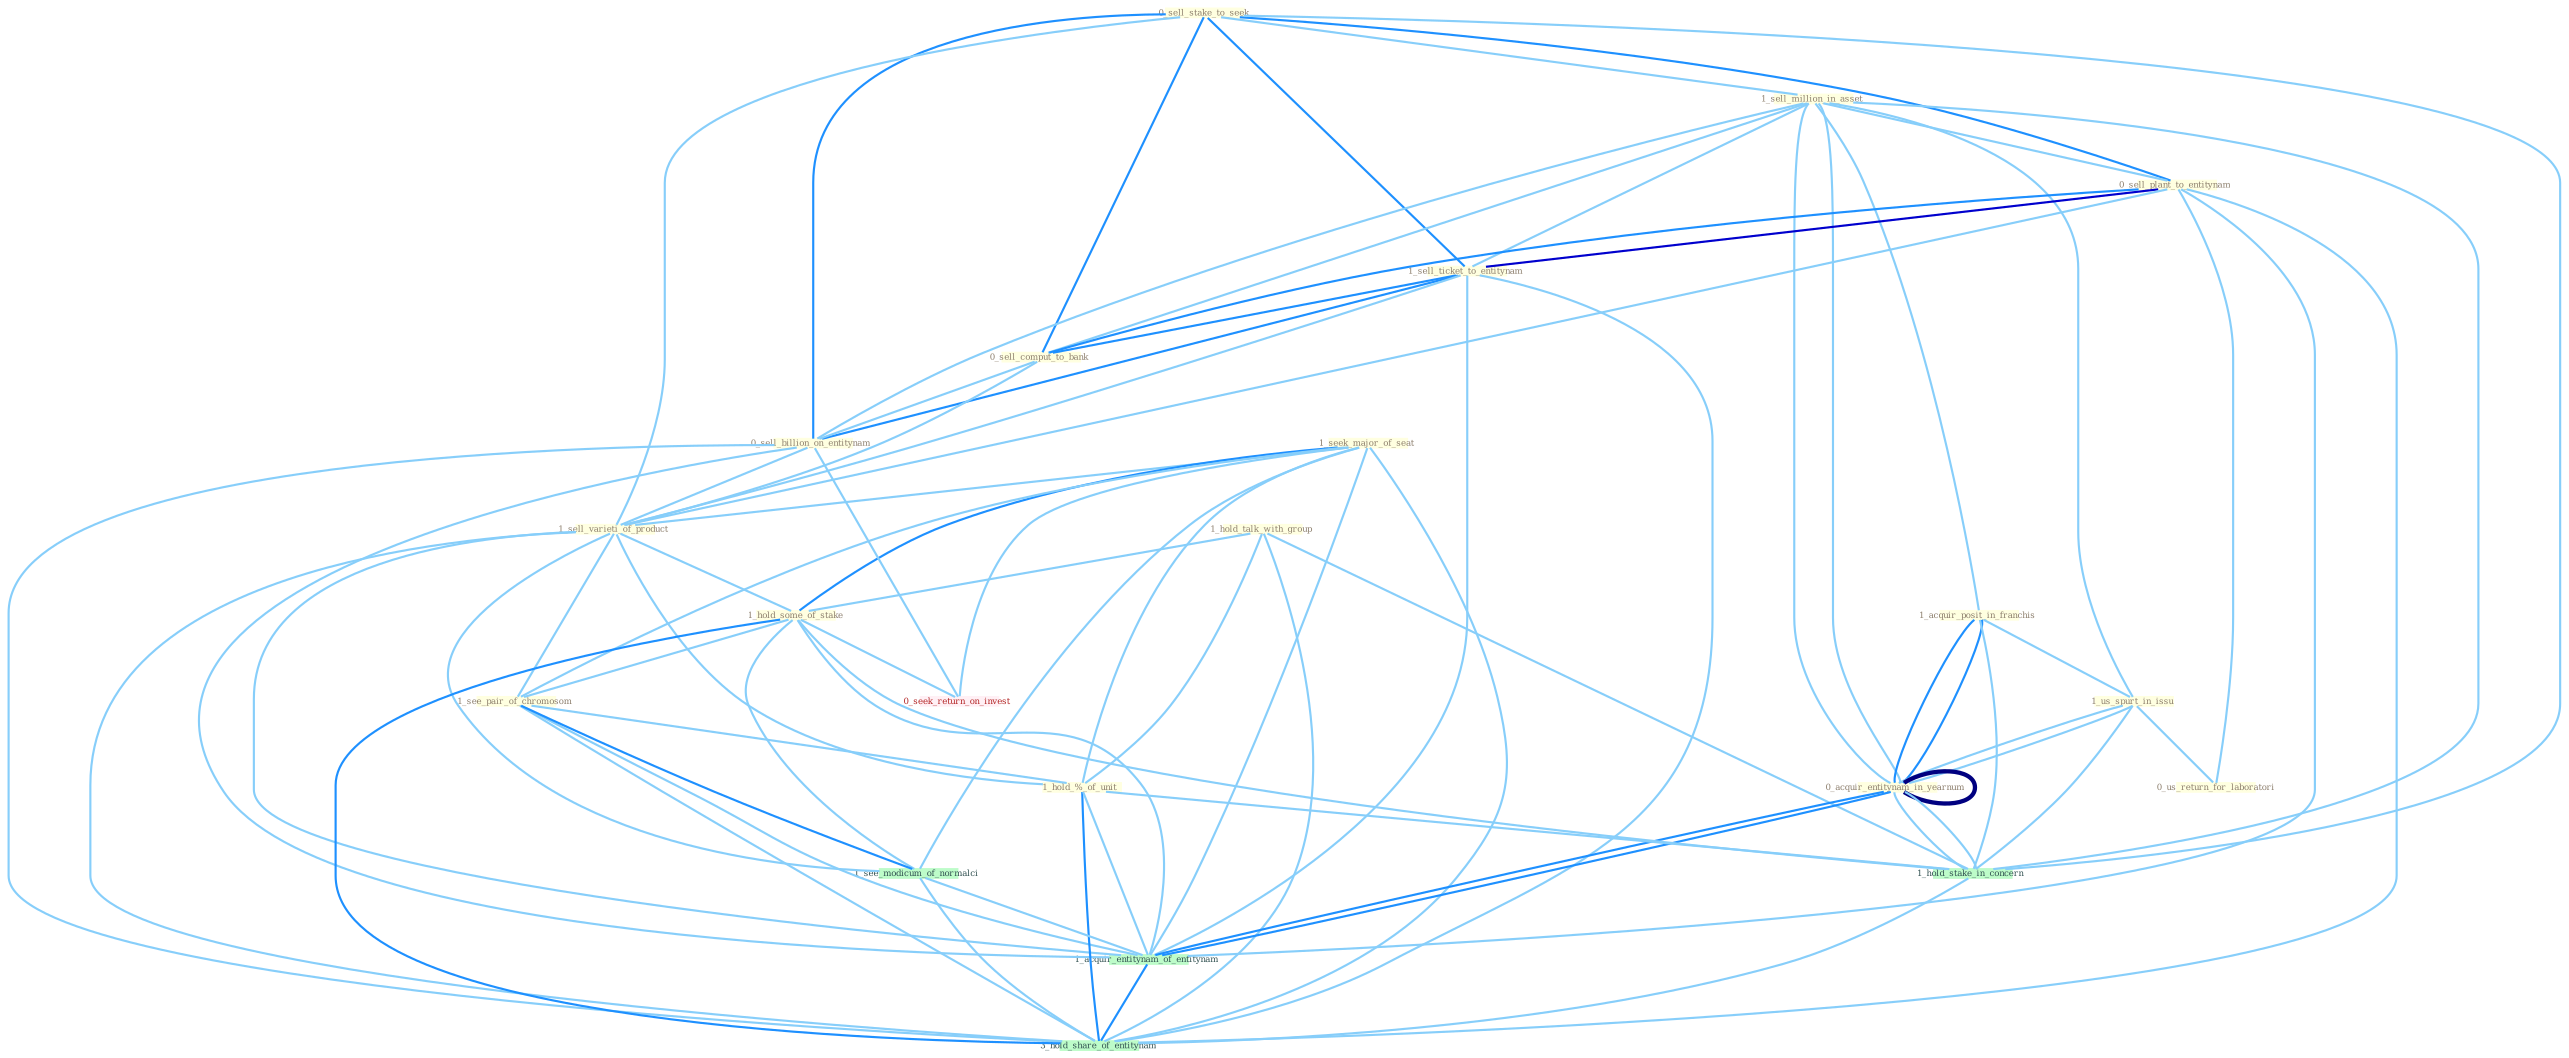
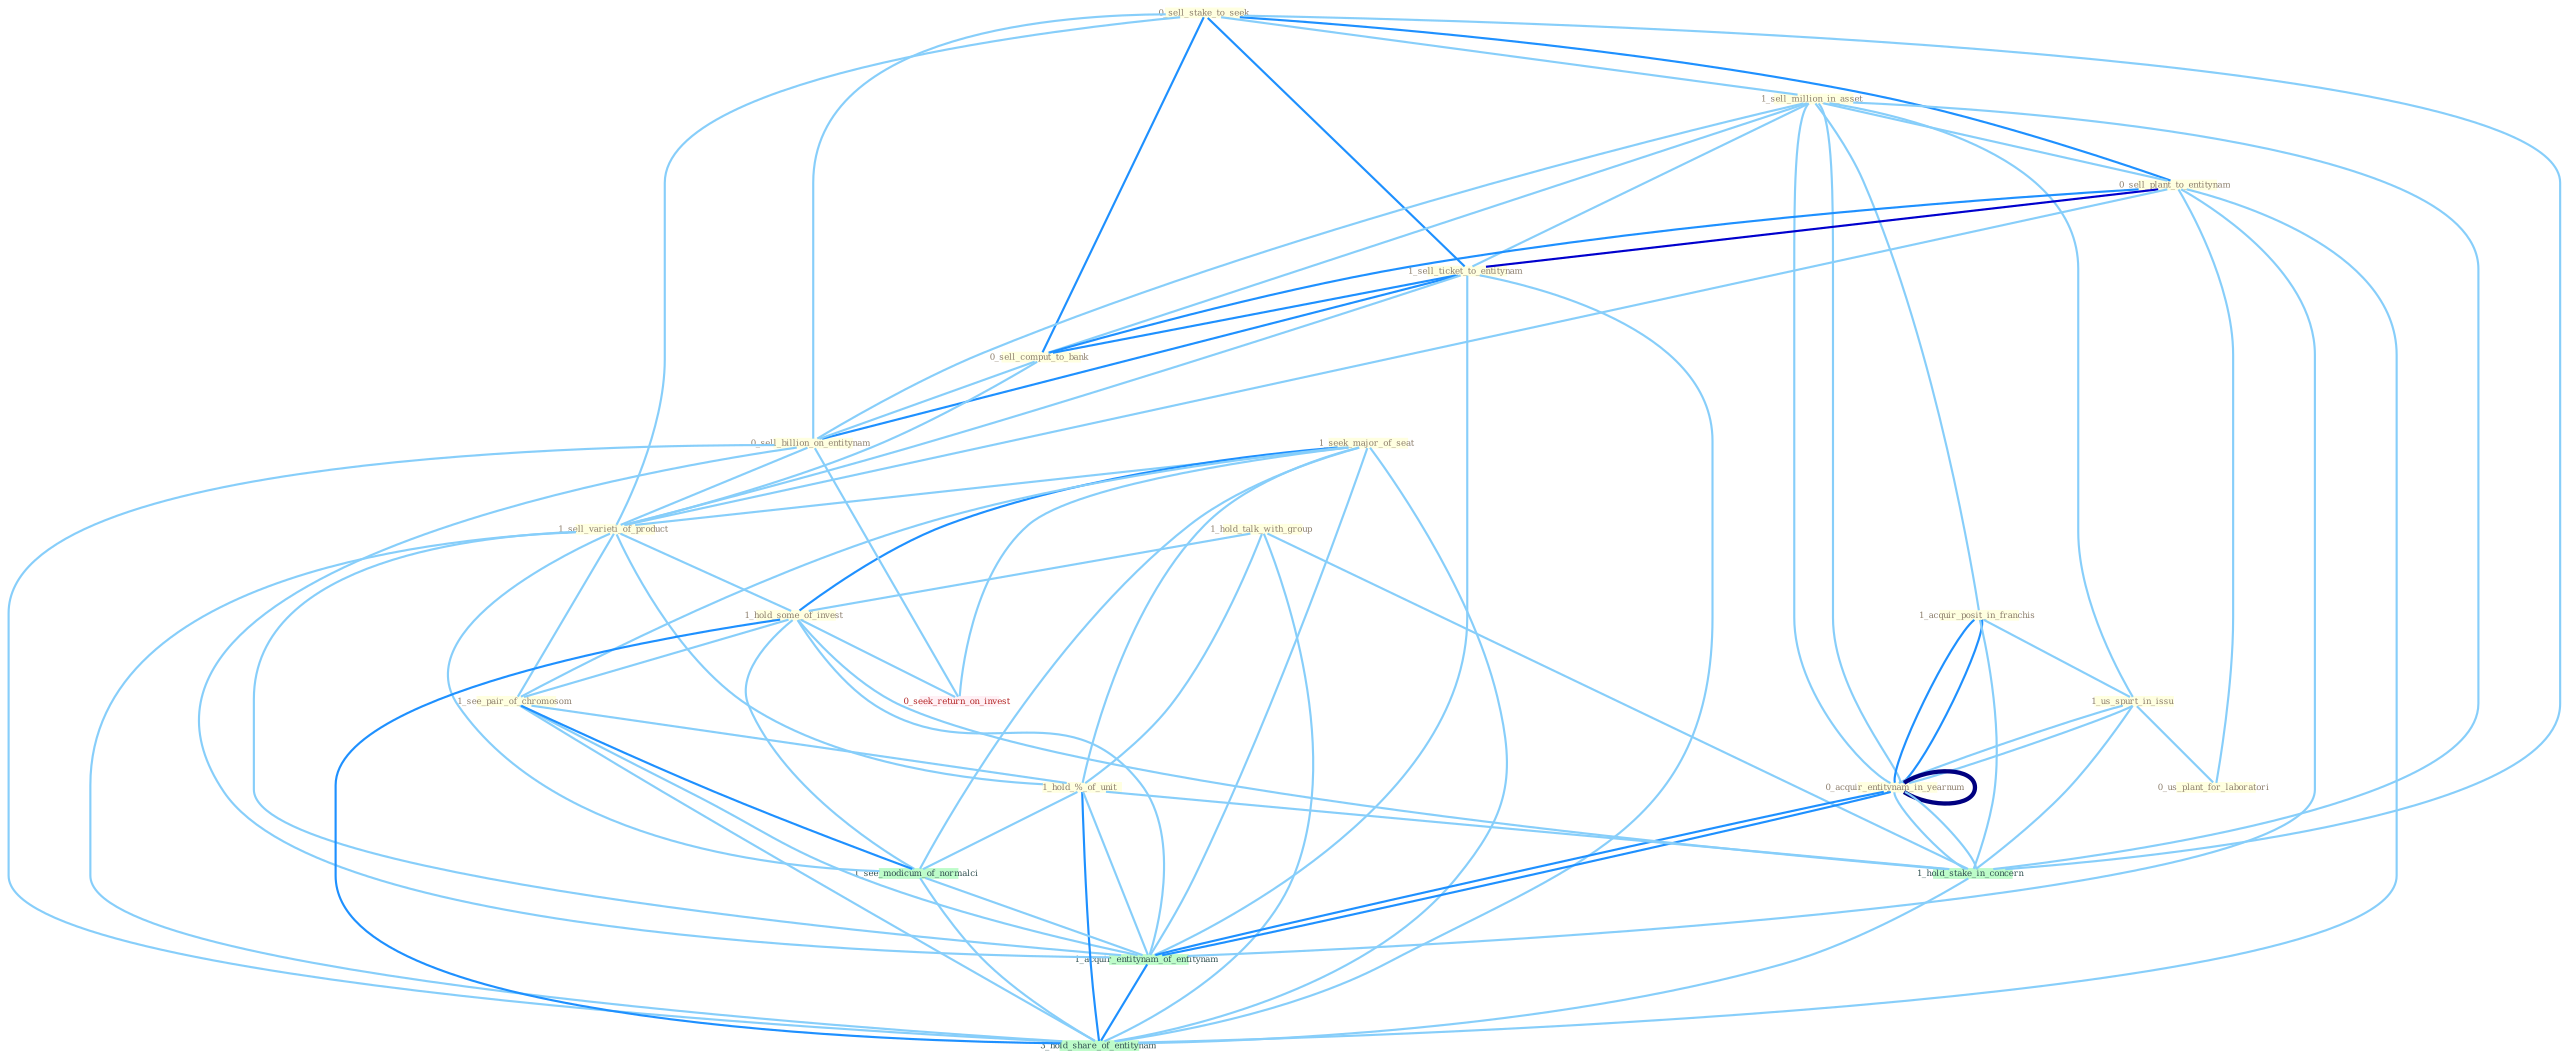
(845, 105) -> (845, 105)
(796, 615) -> (796, 615)
(2216, 787) -> (2216, 787)
none -> (1000, 831)
